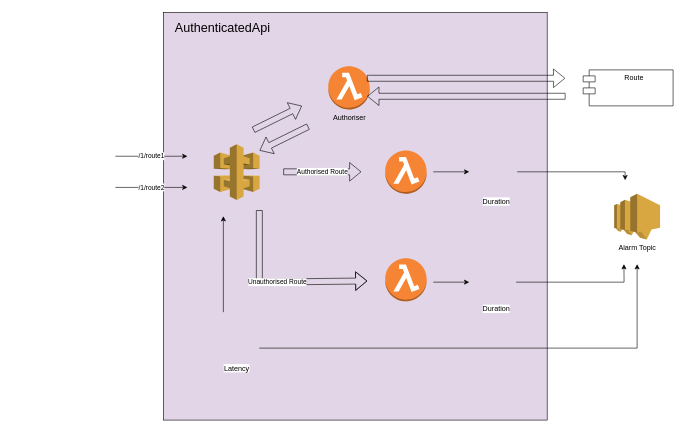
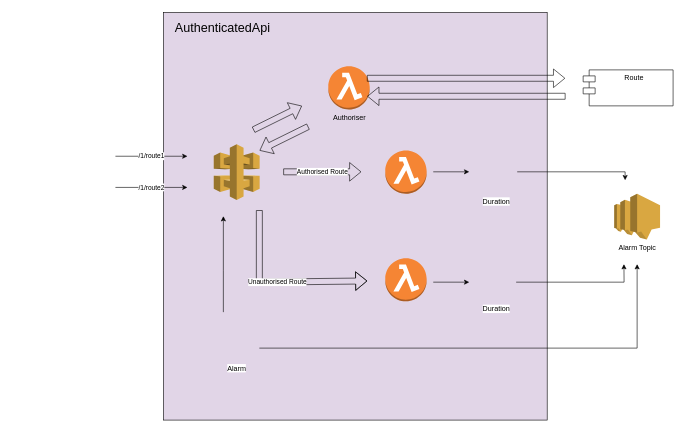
(237, 369) -> (237, 369)
